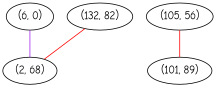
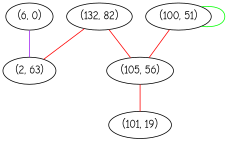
none -> (178, 17)
none -> (120, 44)
(30, 71) -> (29, 71)
(180, 71) -> (140, 125)
